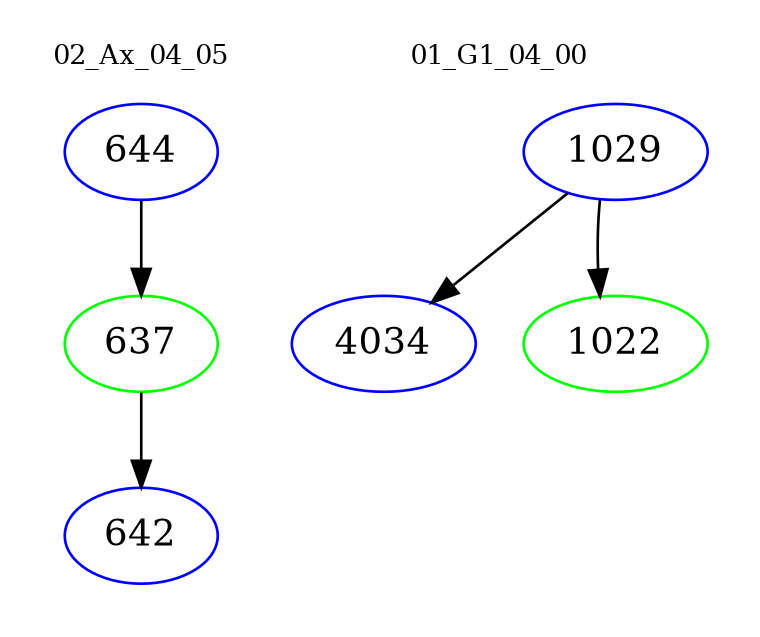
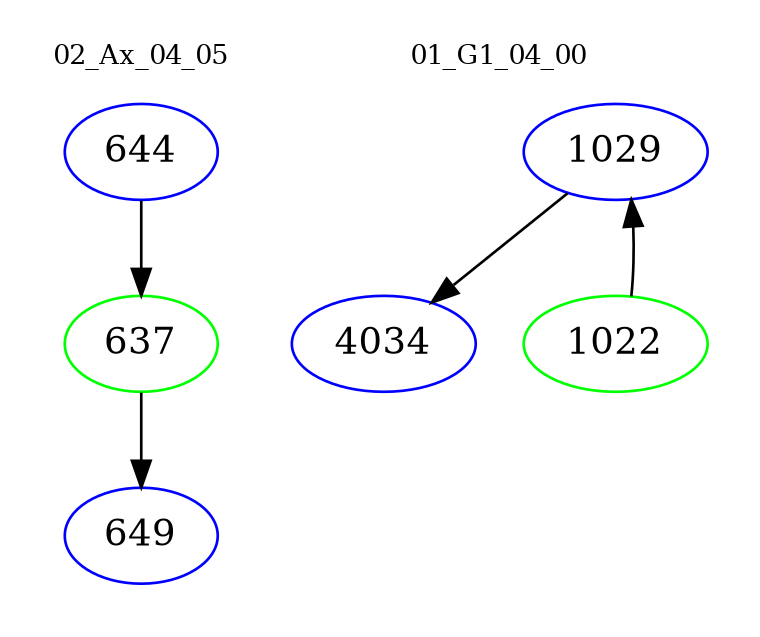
(598, 234) -> (633, 262)
(141, 536) -> (141, 536)
